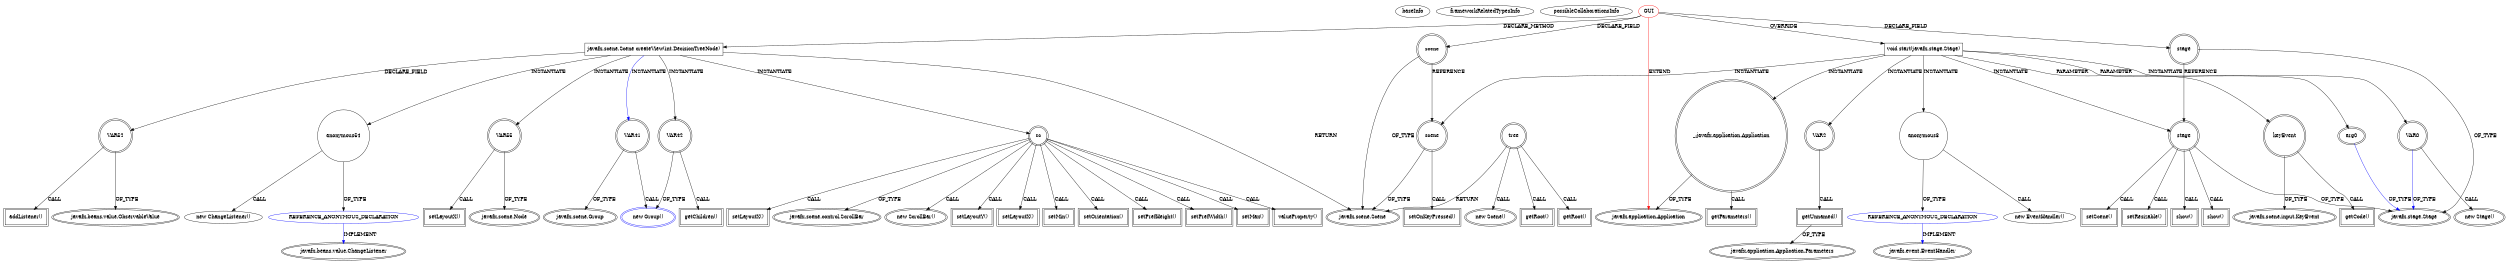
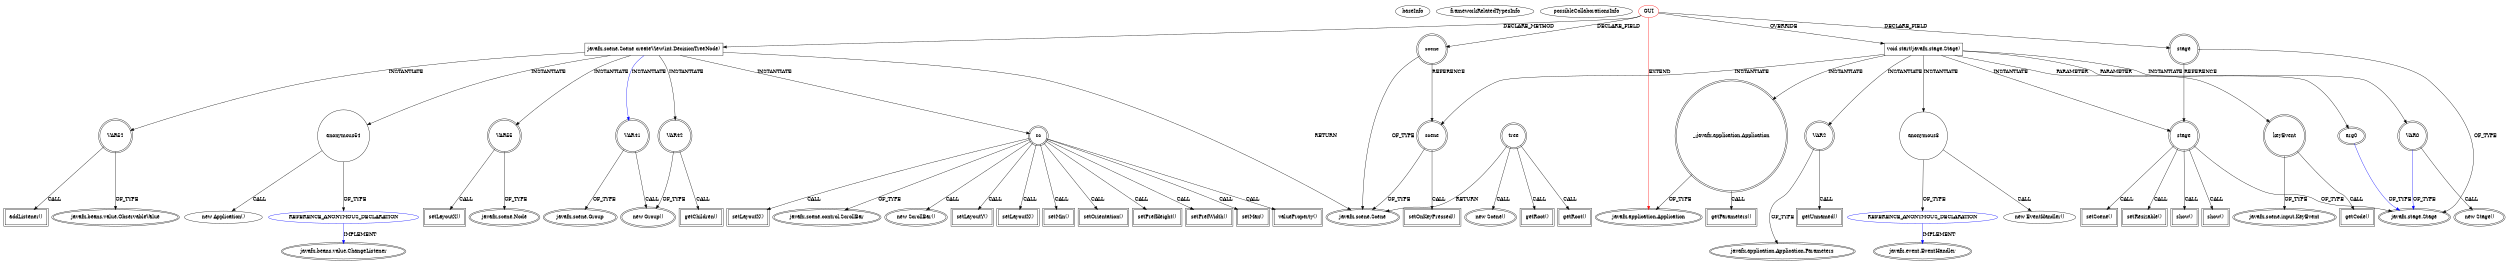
(406, 72) -> (406, 72)
(223, 217) -> (223, 217)
(648, 217) -> (648, 217)
(1802, 233) -> (1786, 194)
